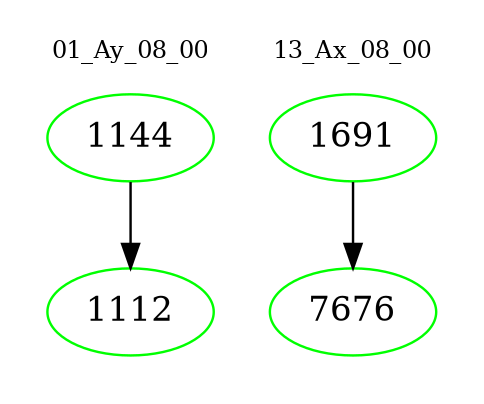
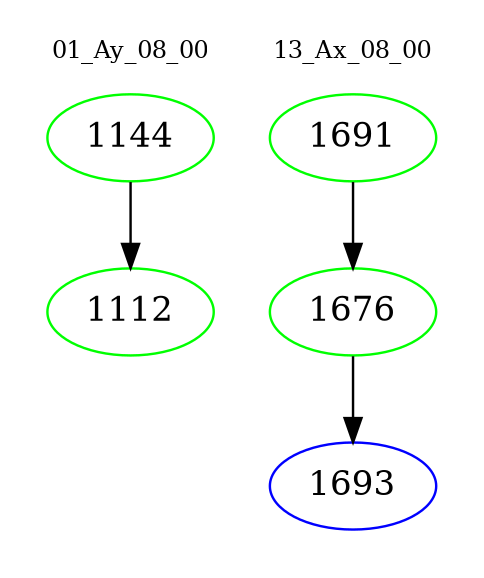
(353, 312) -> (353, 312)
none -> (353, 486)
